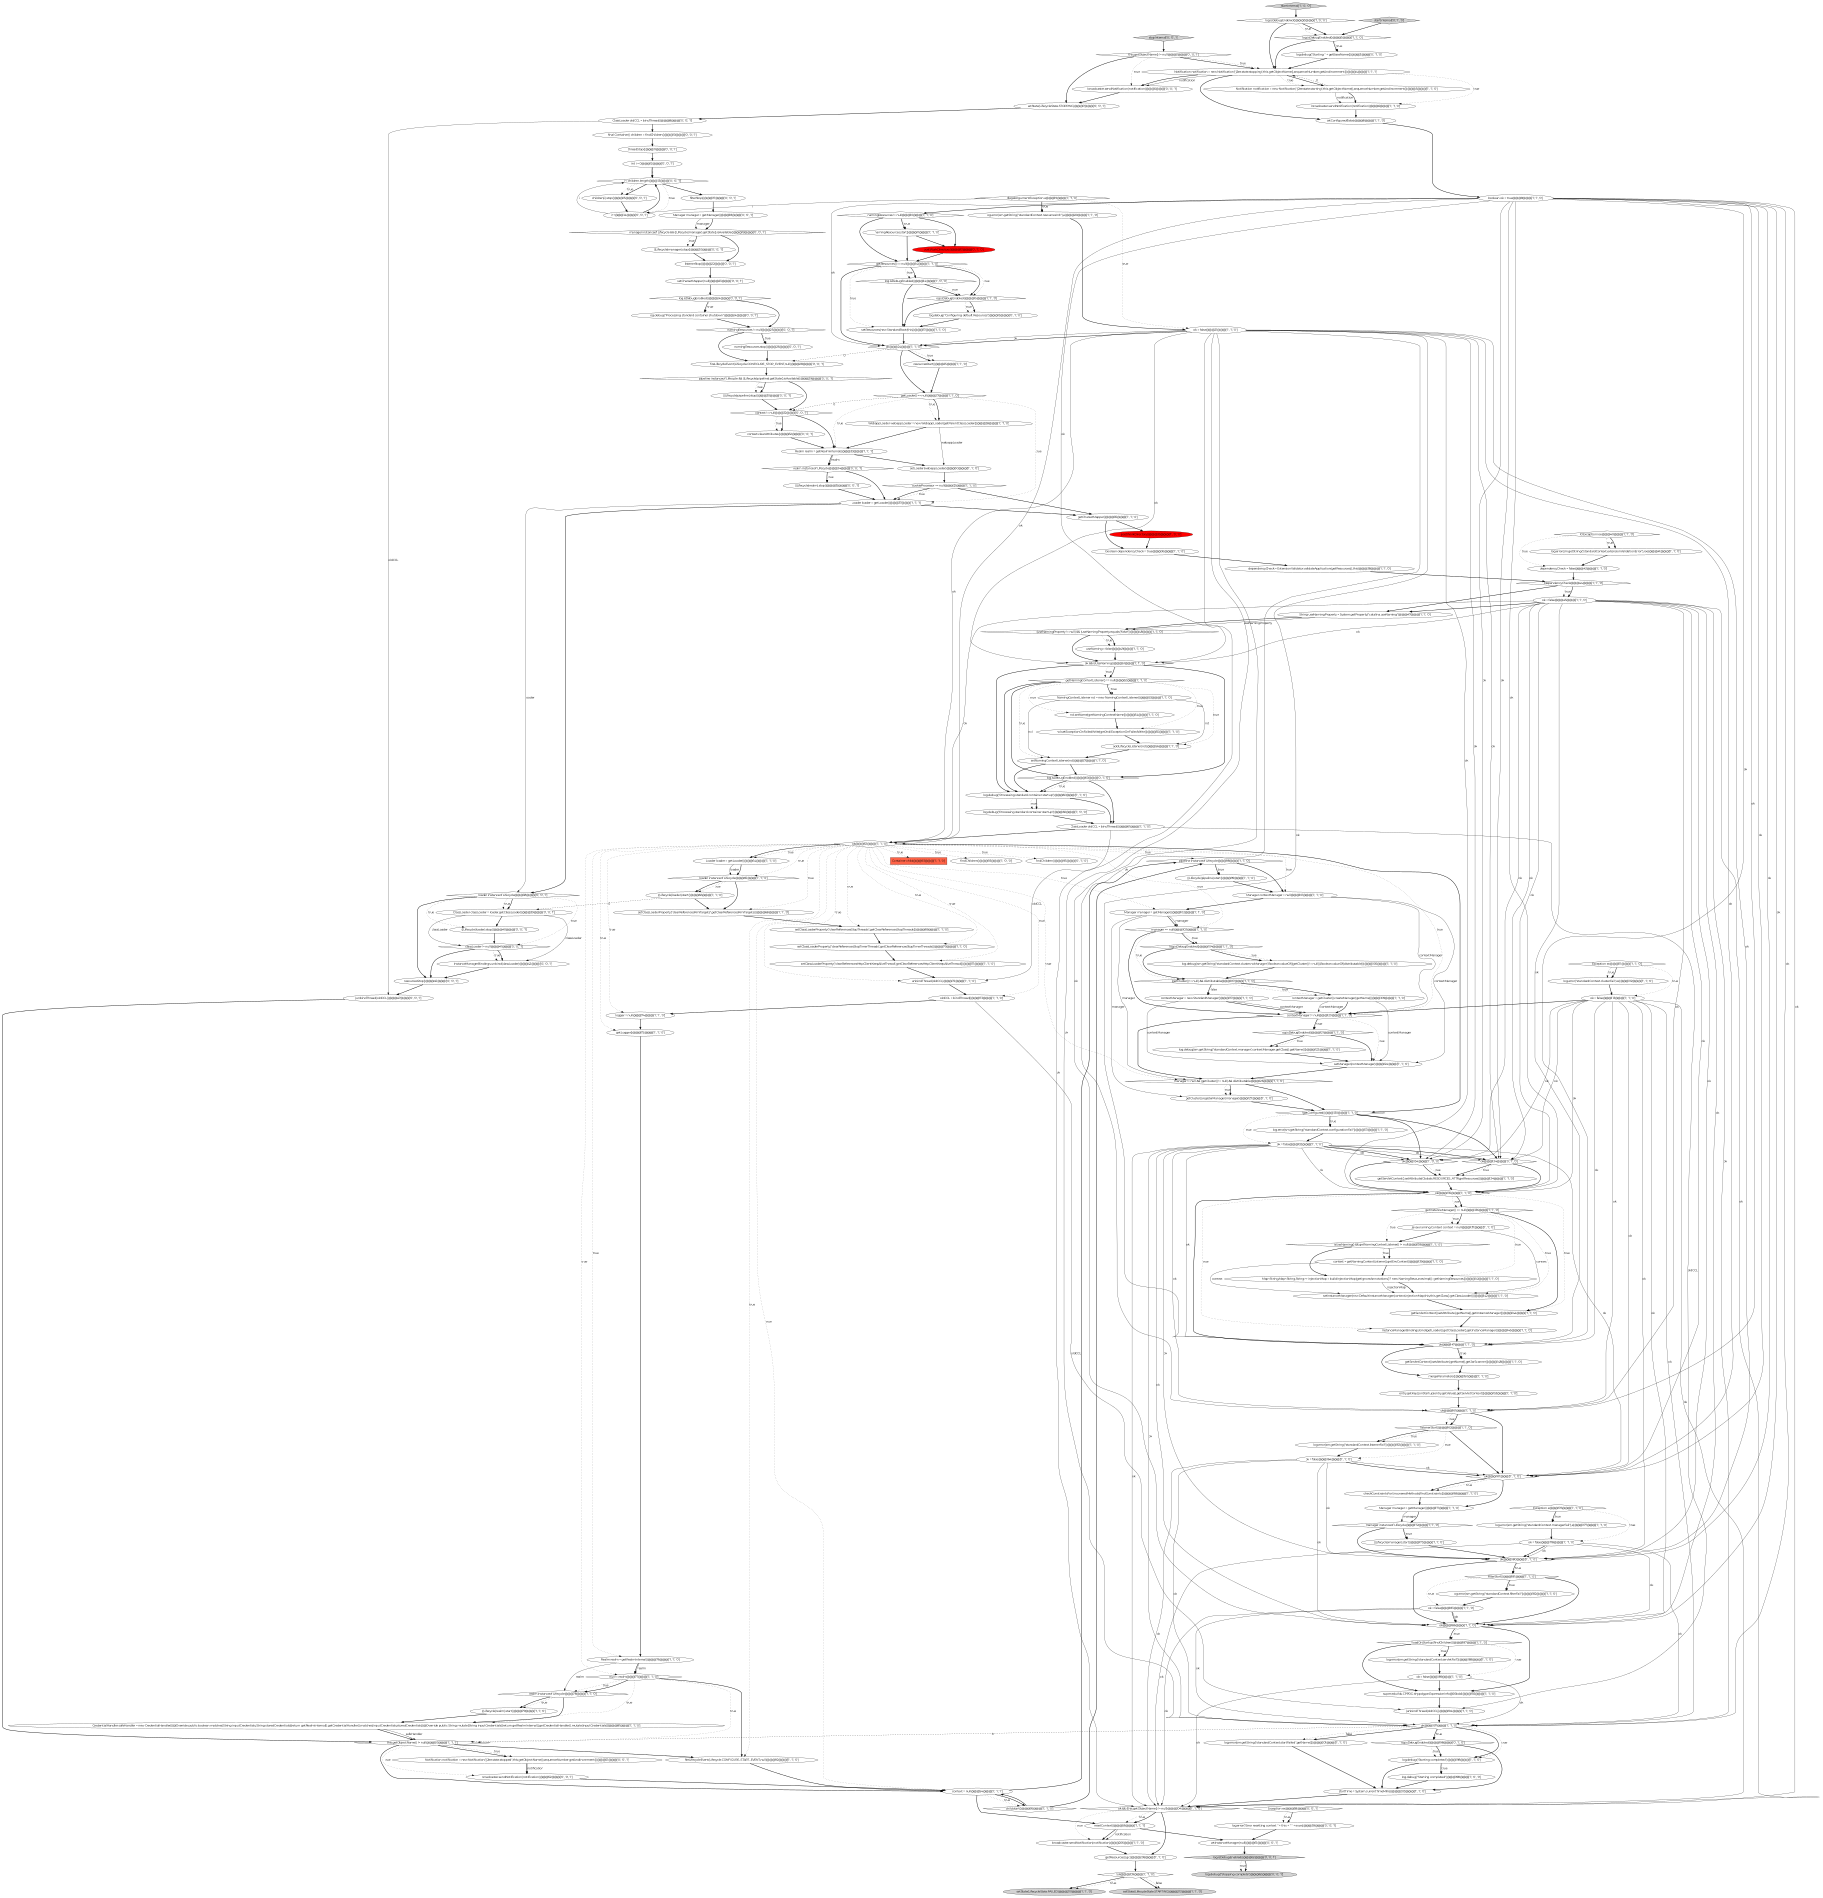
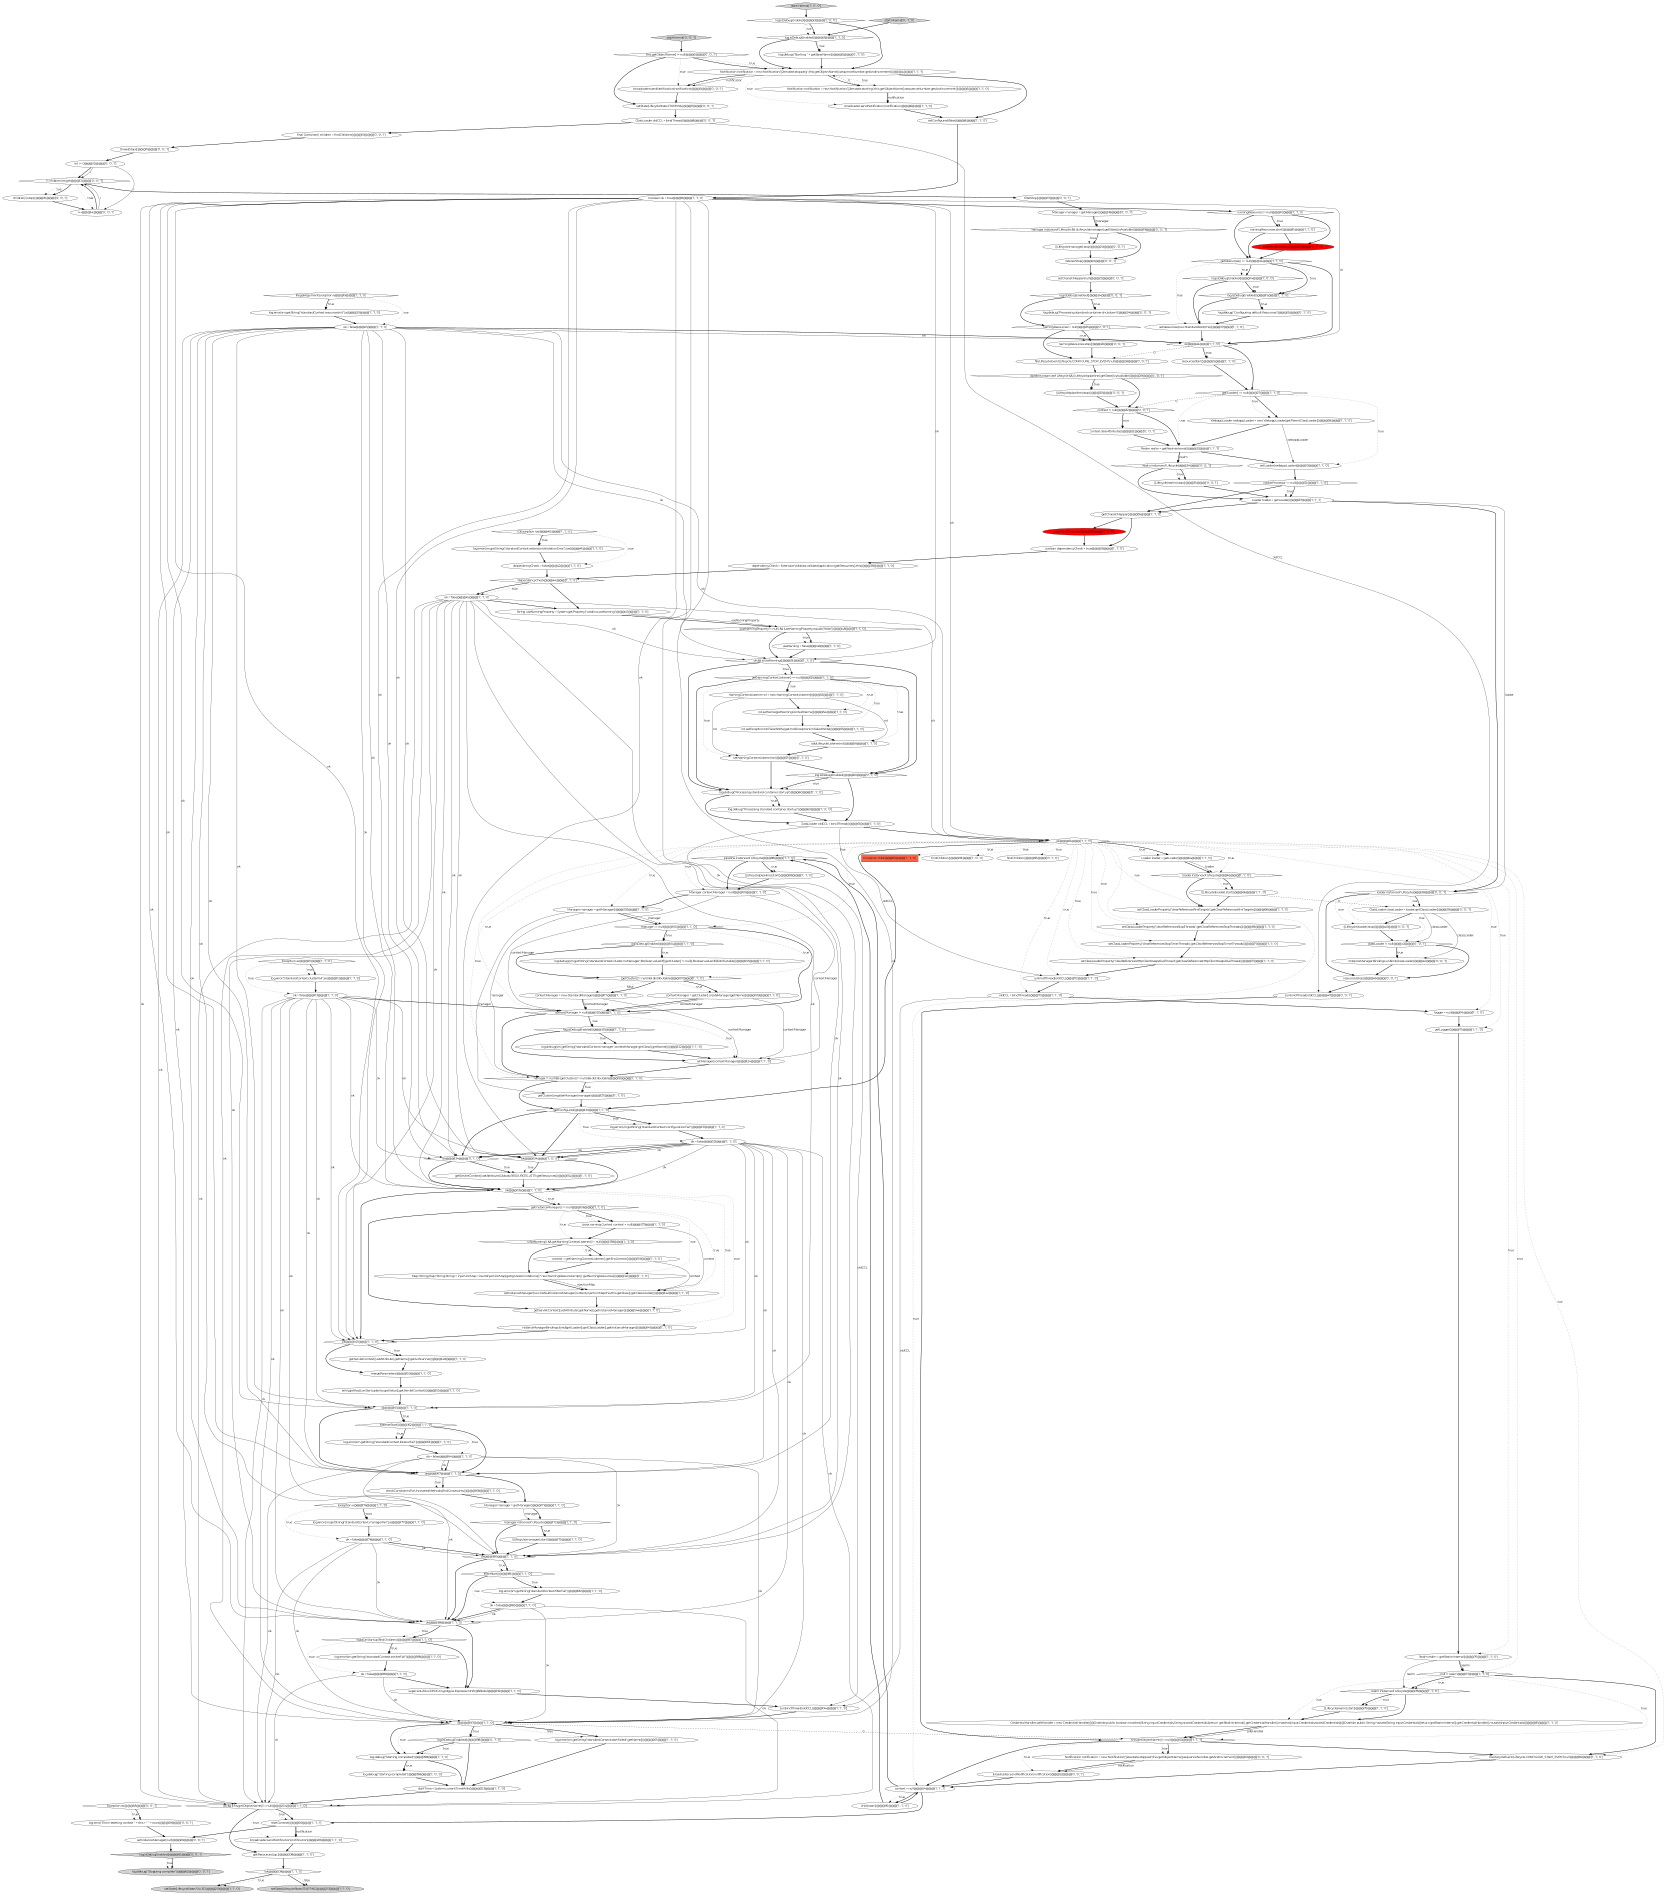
(817, 203) -> (132, 189)
(1036, 461) -> (1373, 406)
(1030, 1809) -> (885, 1806)
